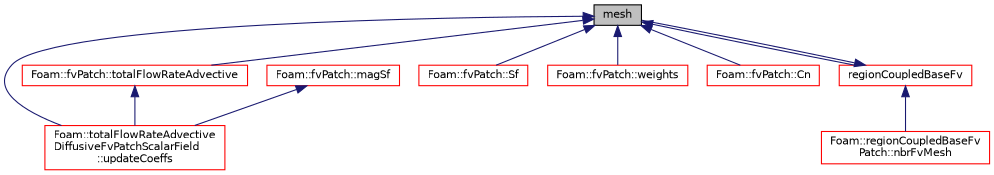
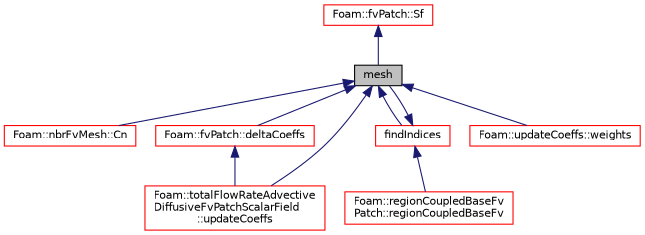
(540, 47) -> (378, 51)
(135, 75) -> (235, 136)
(333, 75) -> none
(618, 75) -> (555, 136)
(763, 75) -> (70, 136)
(906, 75) -> (413, 136)
(906, 148) -> (429, 208)
